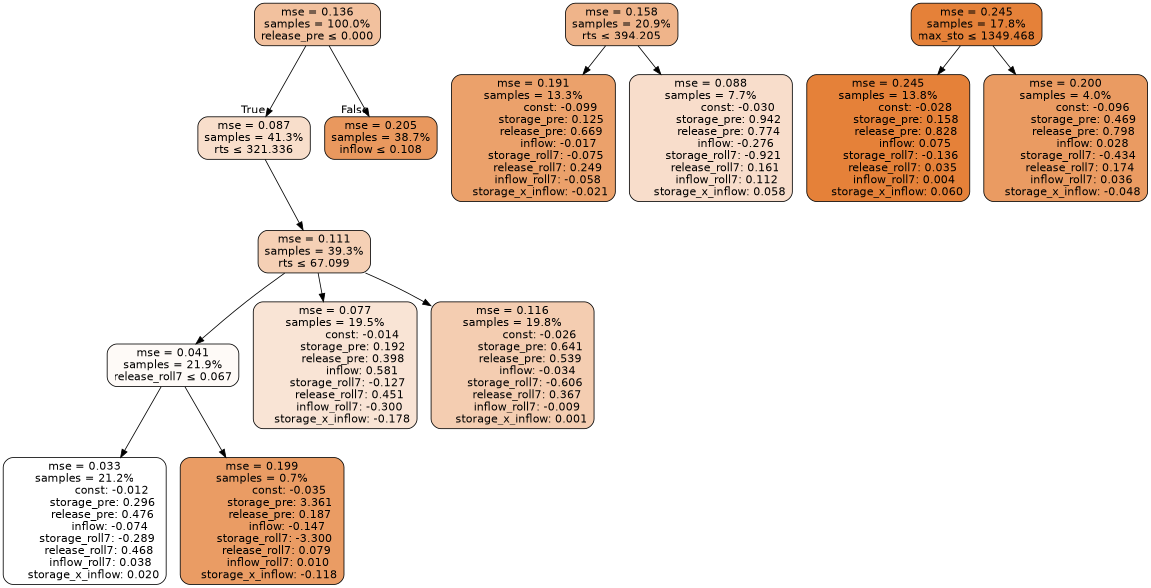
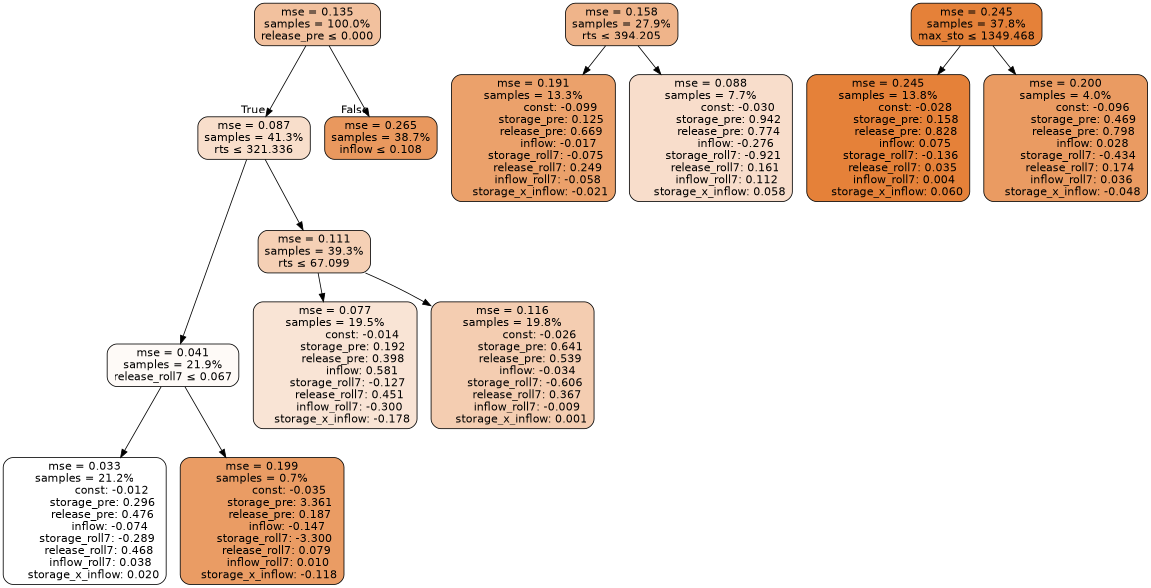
(317, 24) -> (317, 24)
(622, 24) -> (622, 24)
(977, 24) -> (977, 24)
(381, 138) -> (381, 138)
(243, 305) -> (215, 248)
